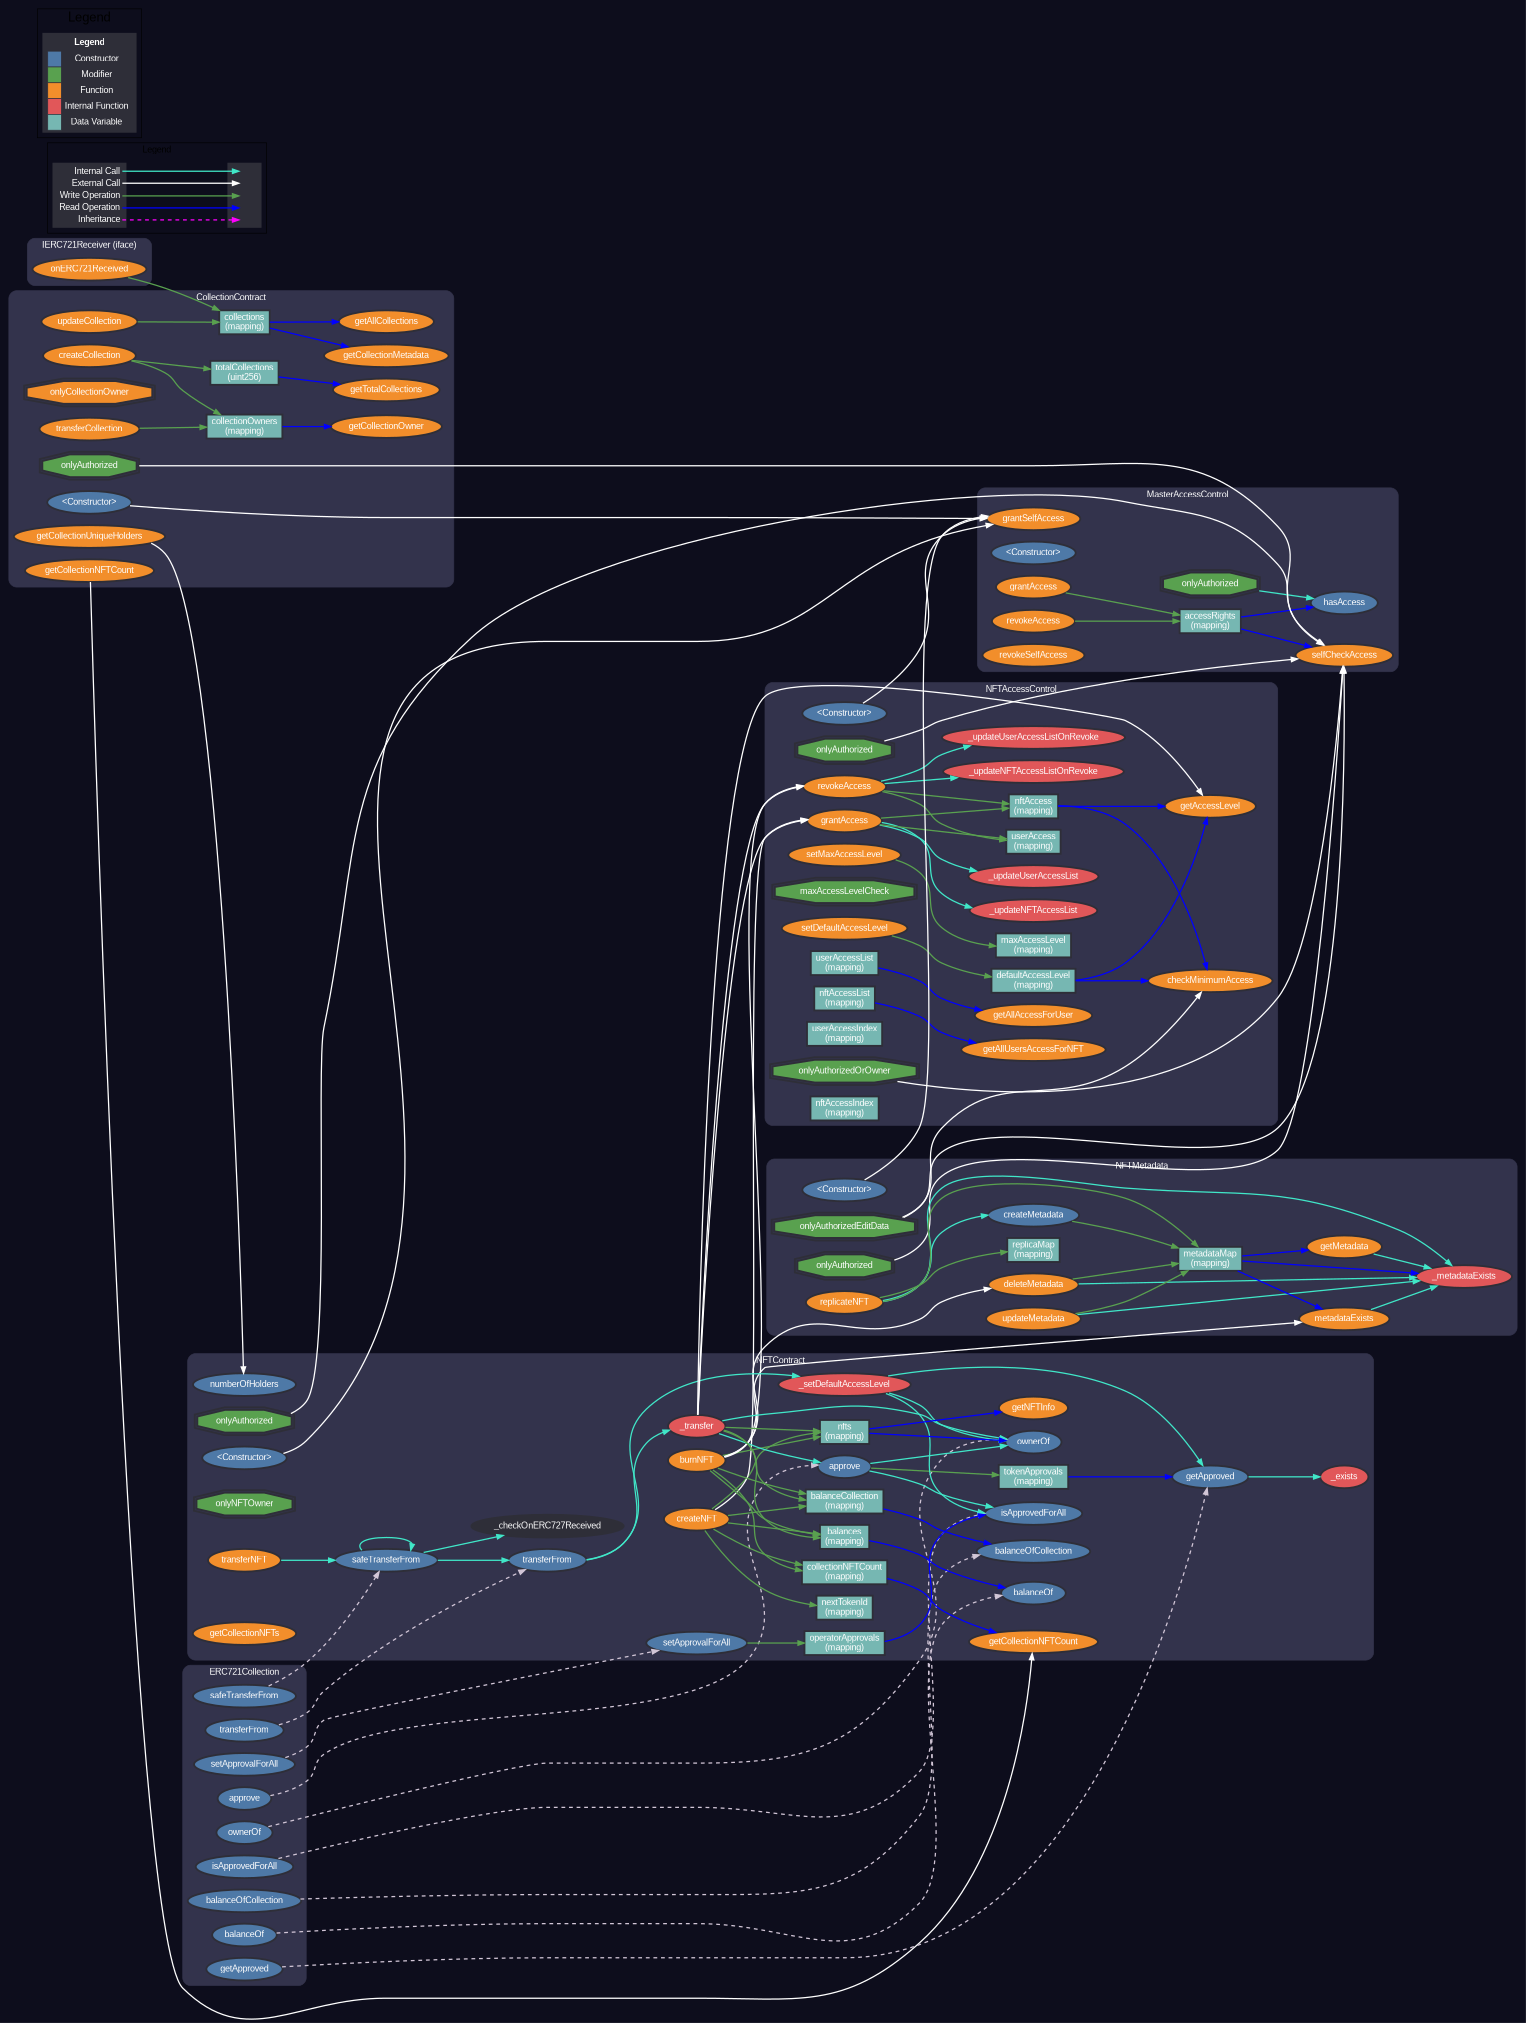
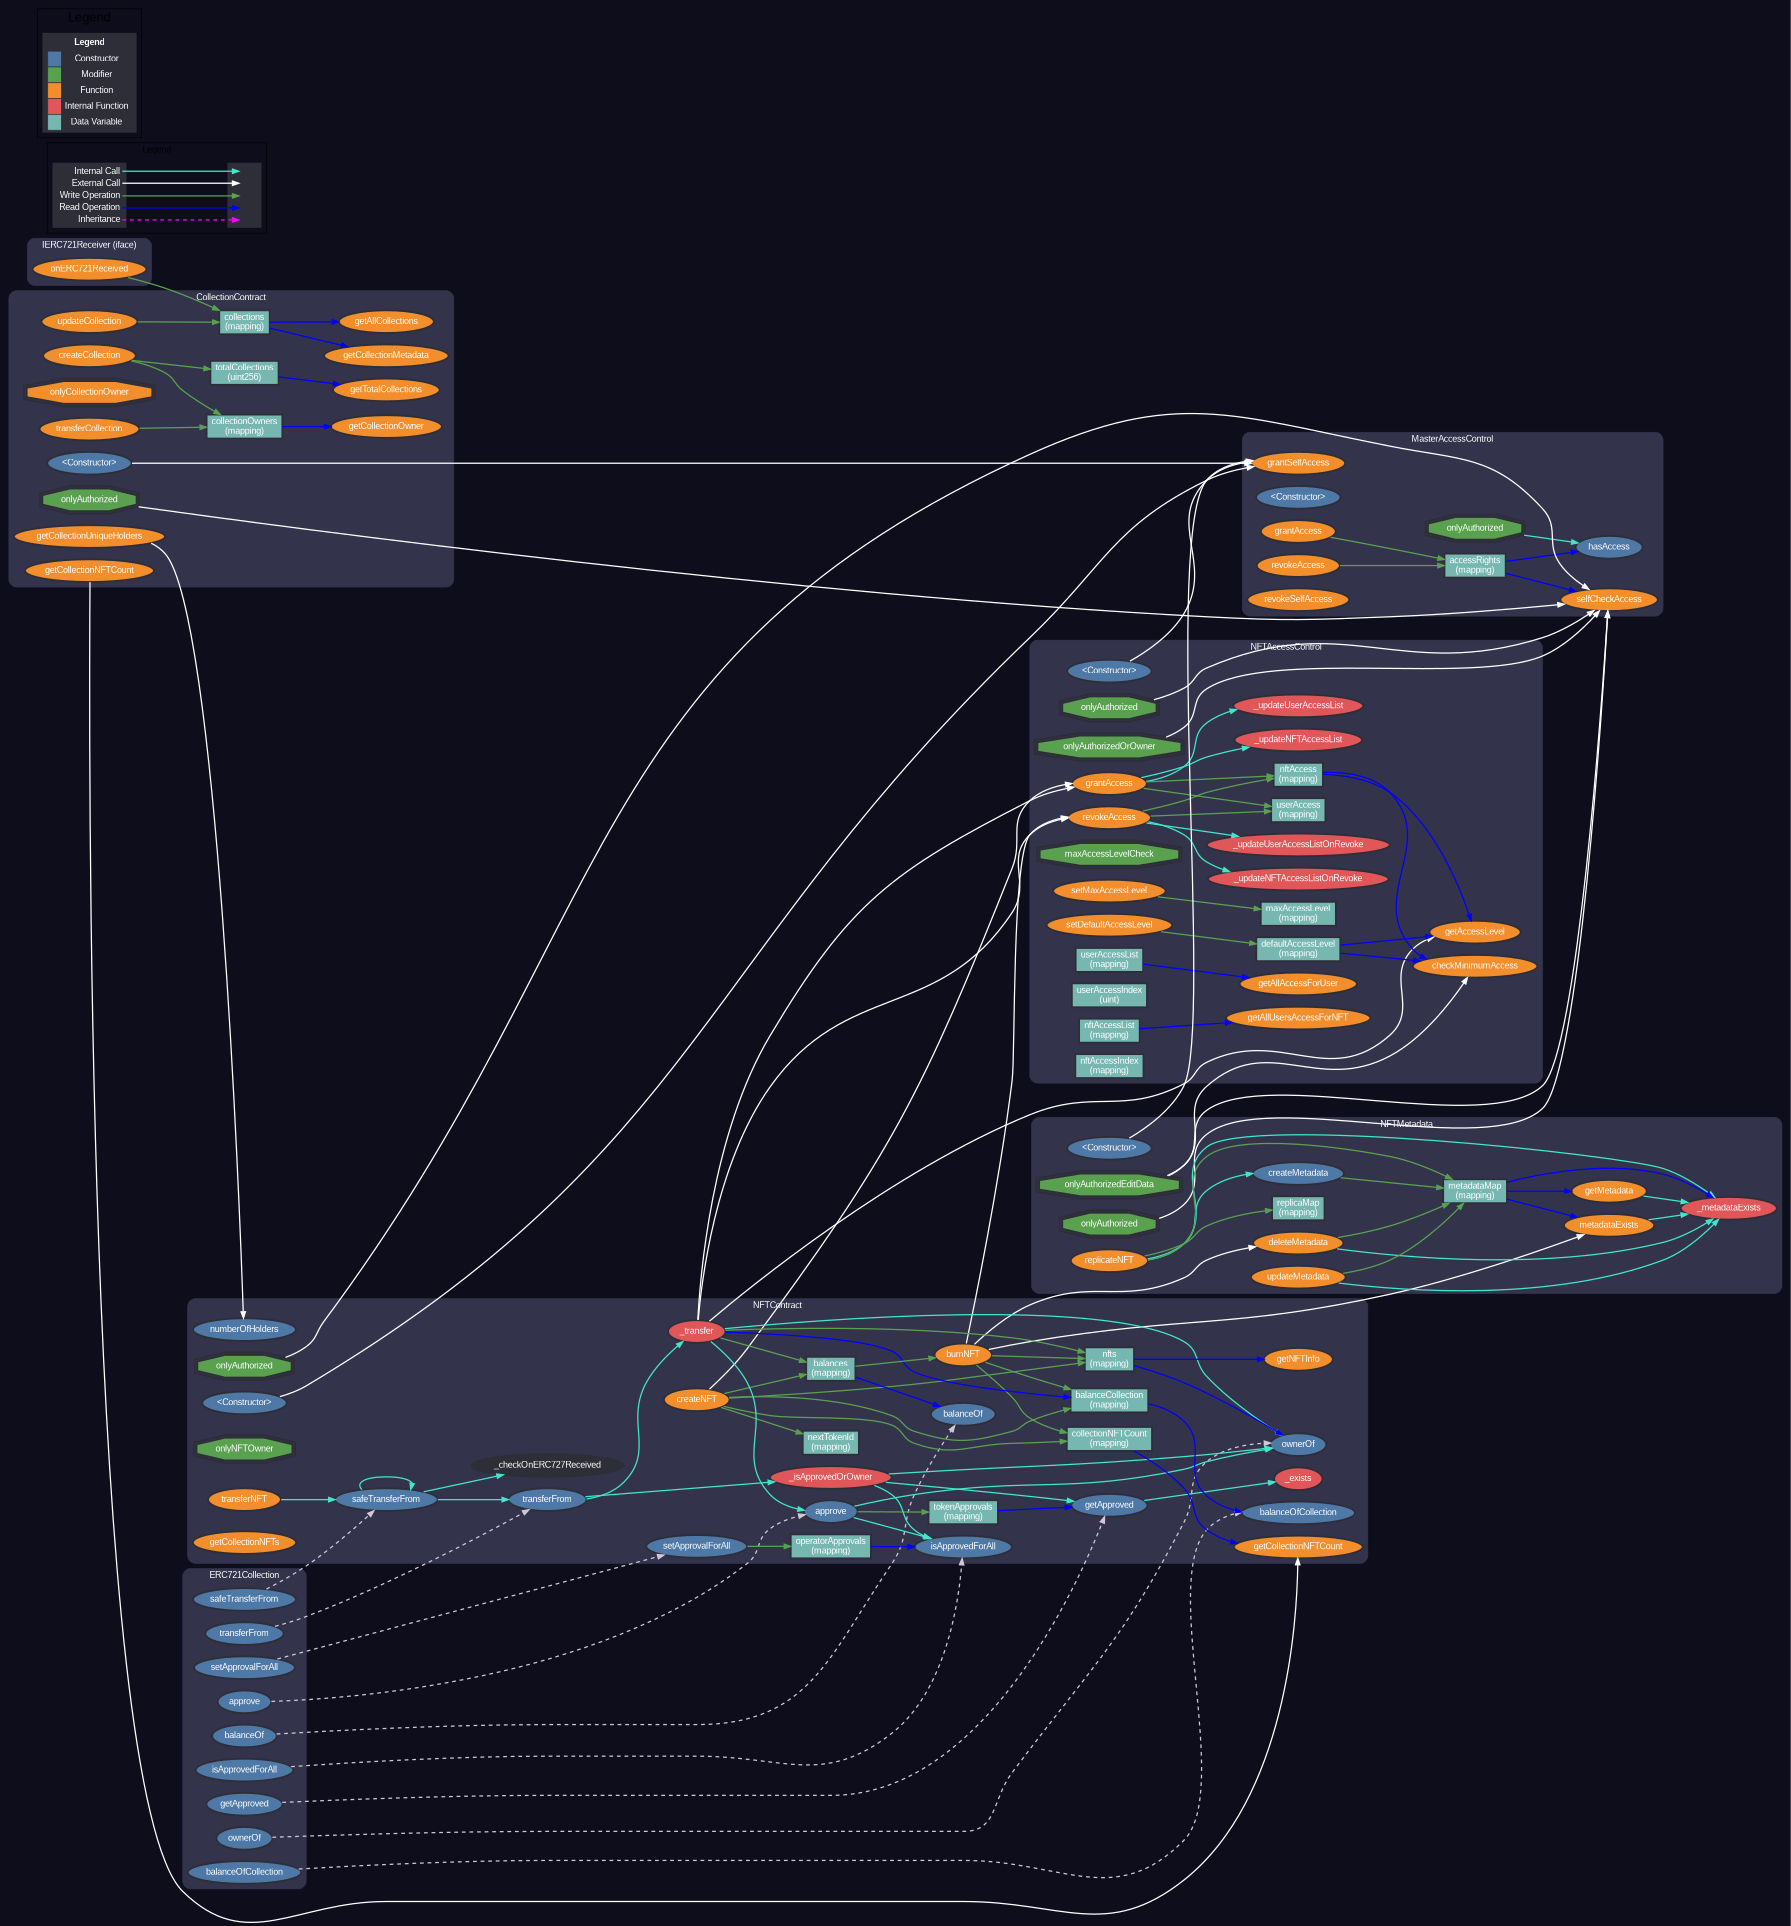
(845, 1034) -> (1109, 995)
(845, 1385) -> (831, 1478)
(757, 1469) -> (898, 1355)
(756, 1512) -> (892, 1362)
